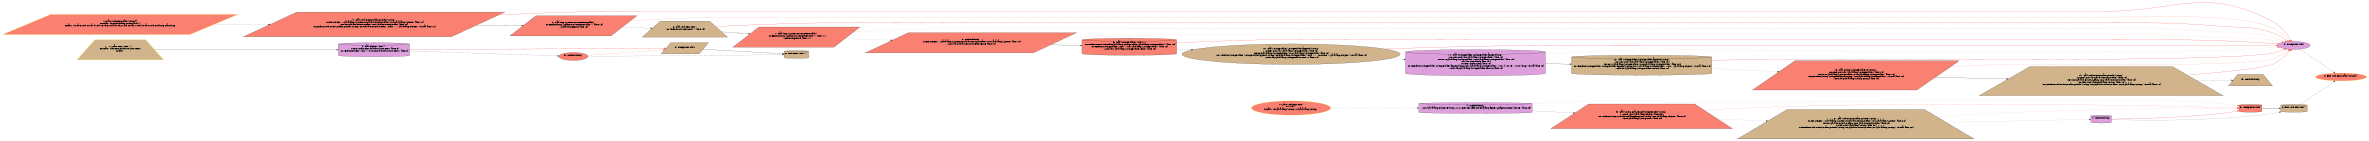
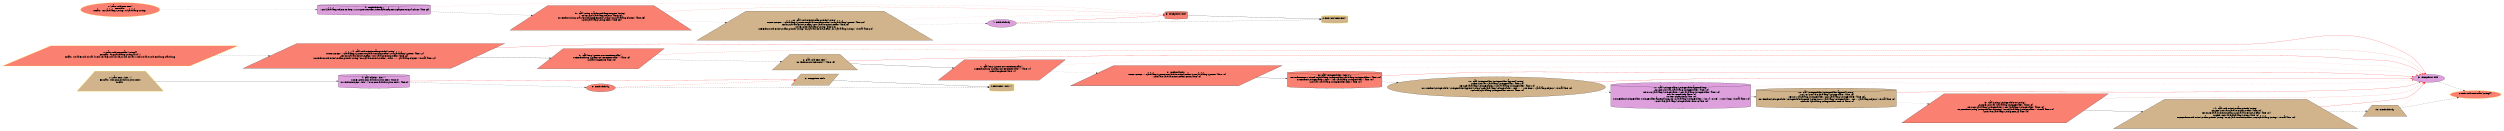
(796, 55) -> (1002, 87)
(2317, 93) -> (2429, 103)
(2294, 108) -> (1335, 19)
(2101, 119) -> (1002, 23)
